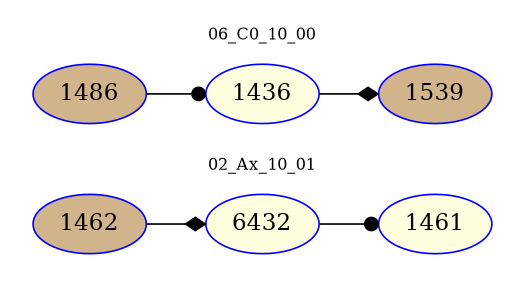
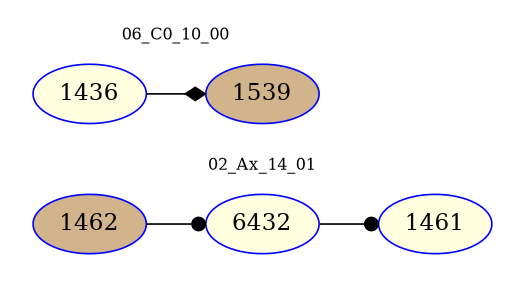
(90, 94) -> none
(262, 166) -> (262, 166)
(166, 224) -> (169, 224)
